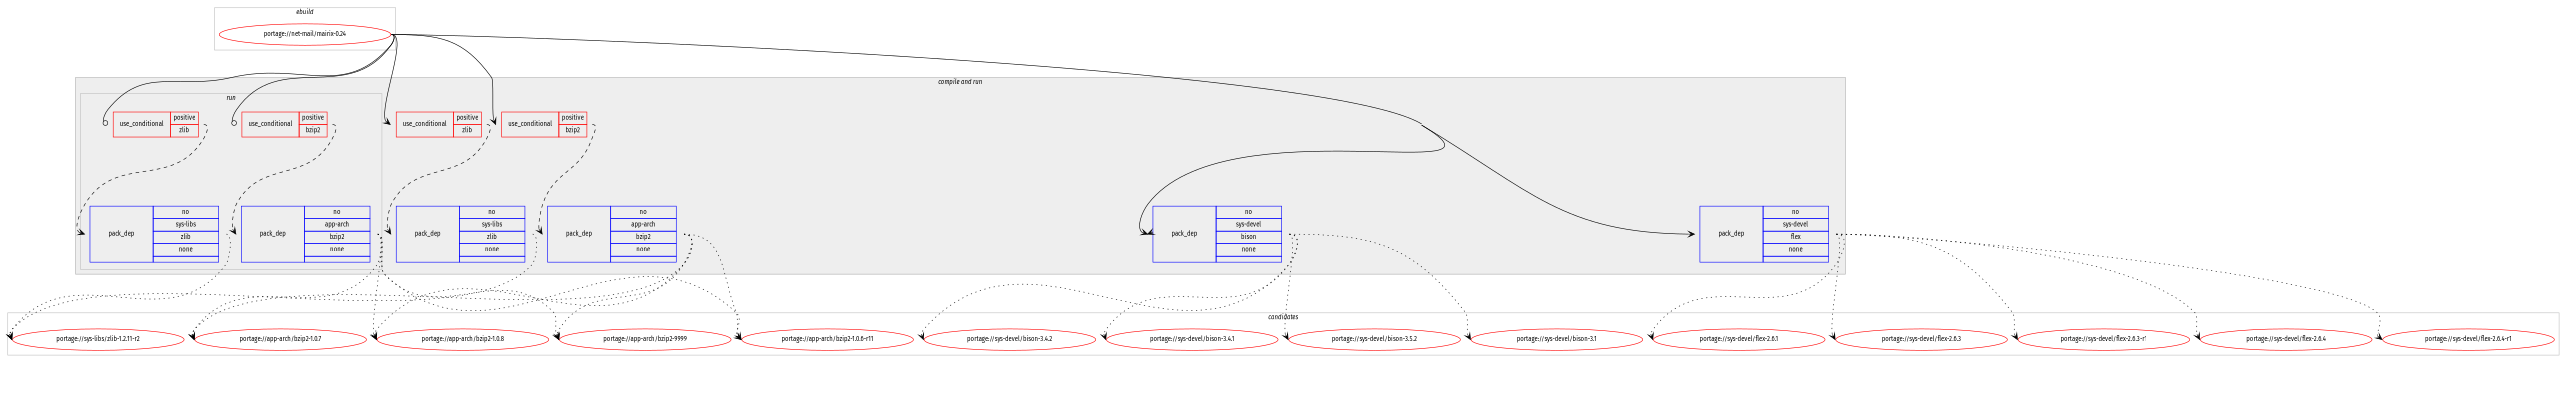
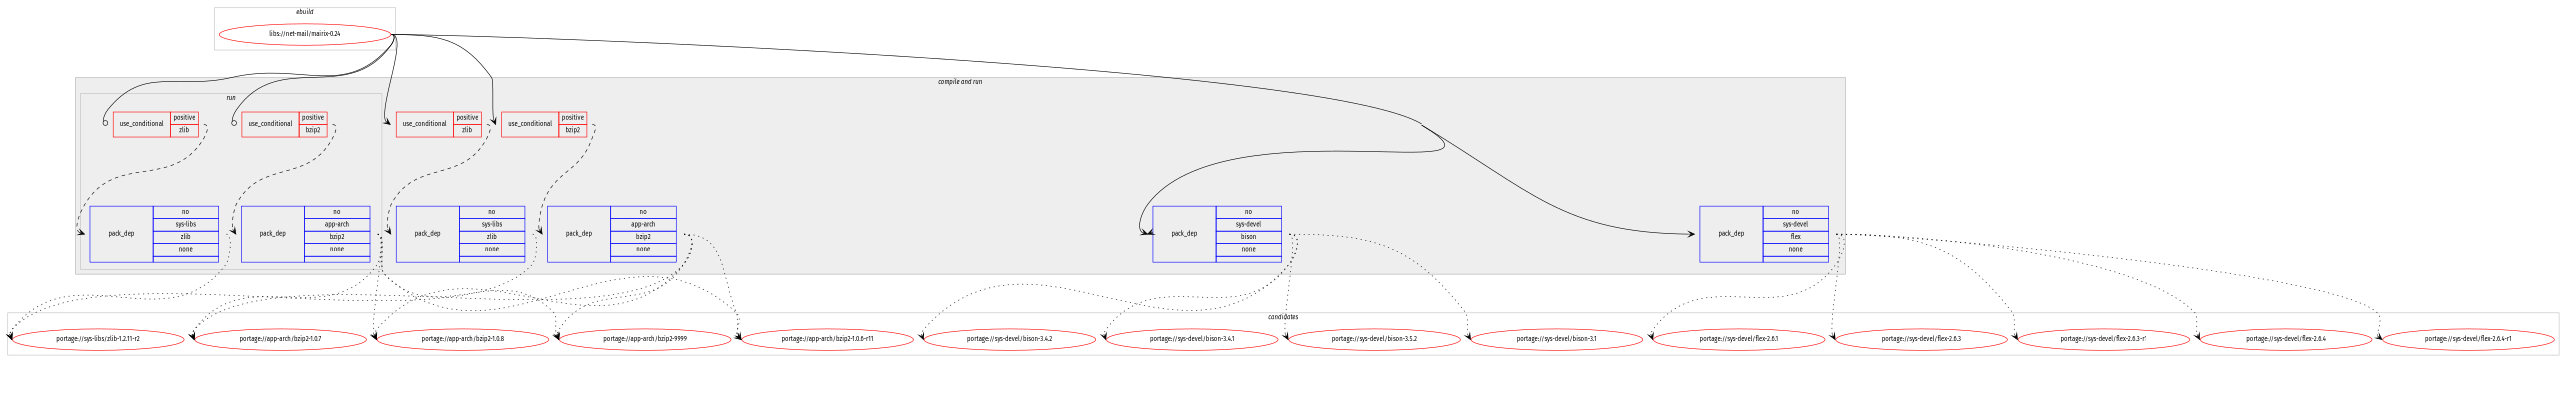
(305, 35) -> (305, 35)
